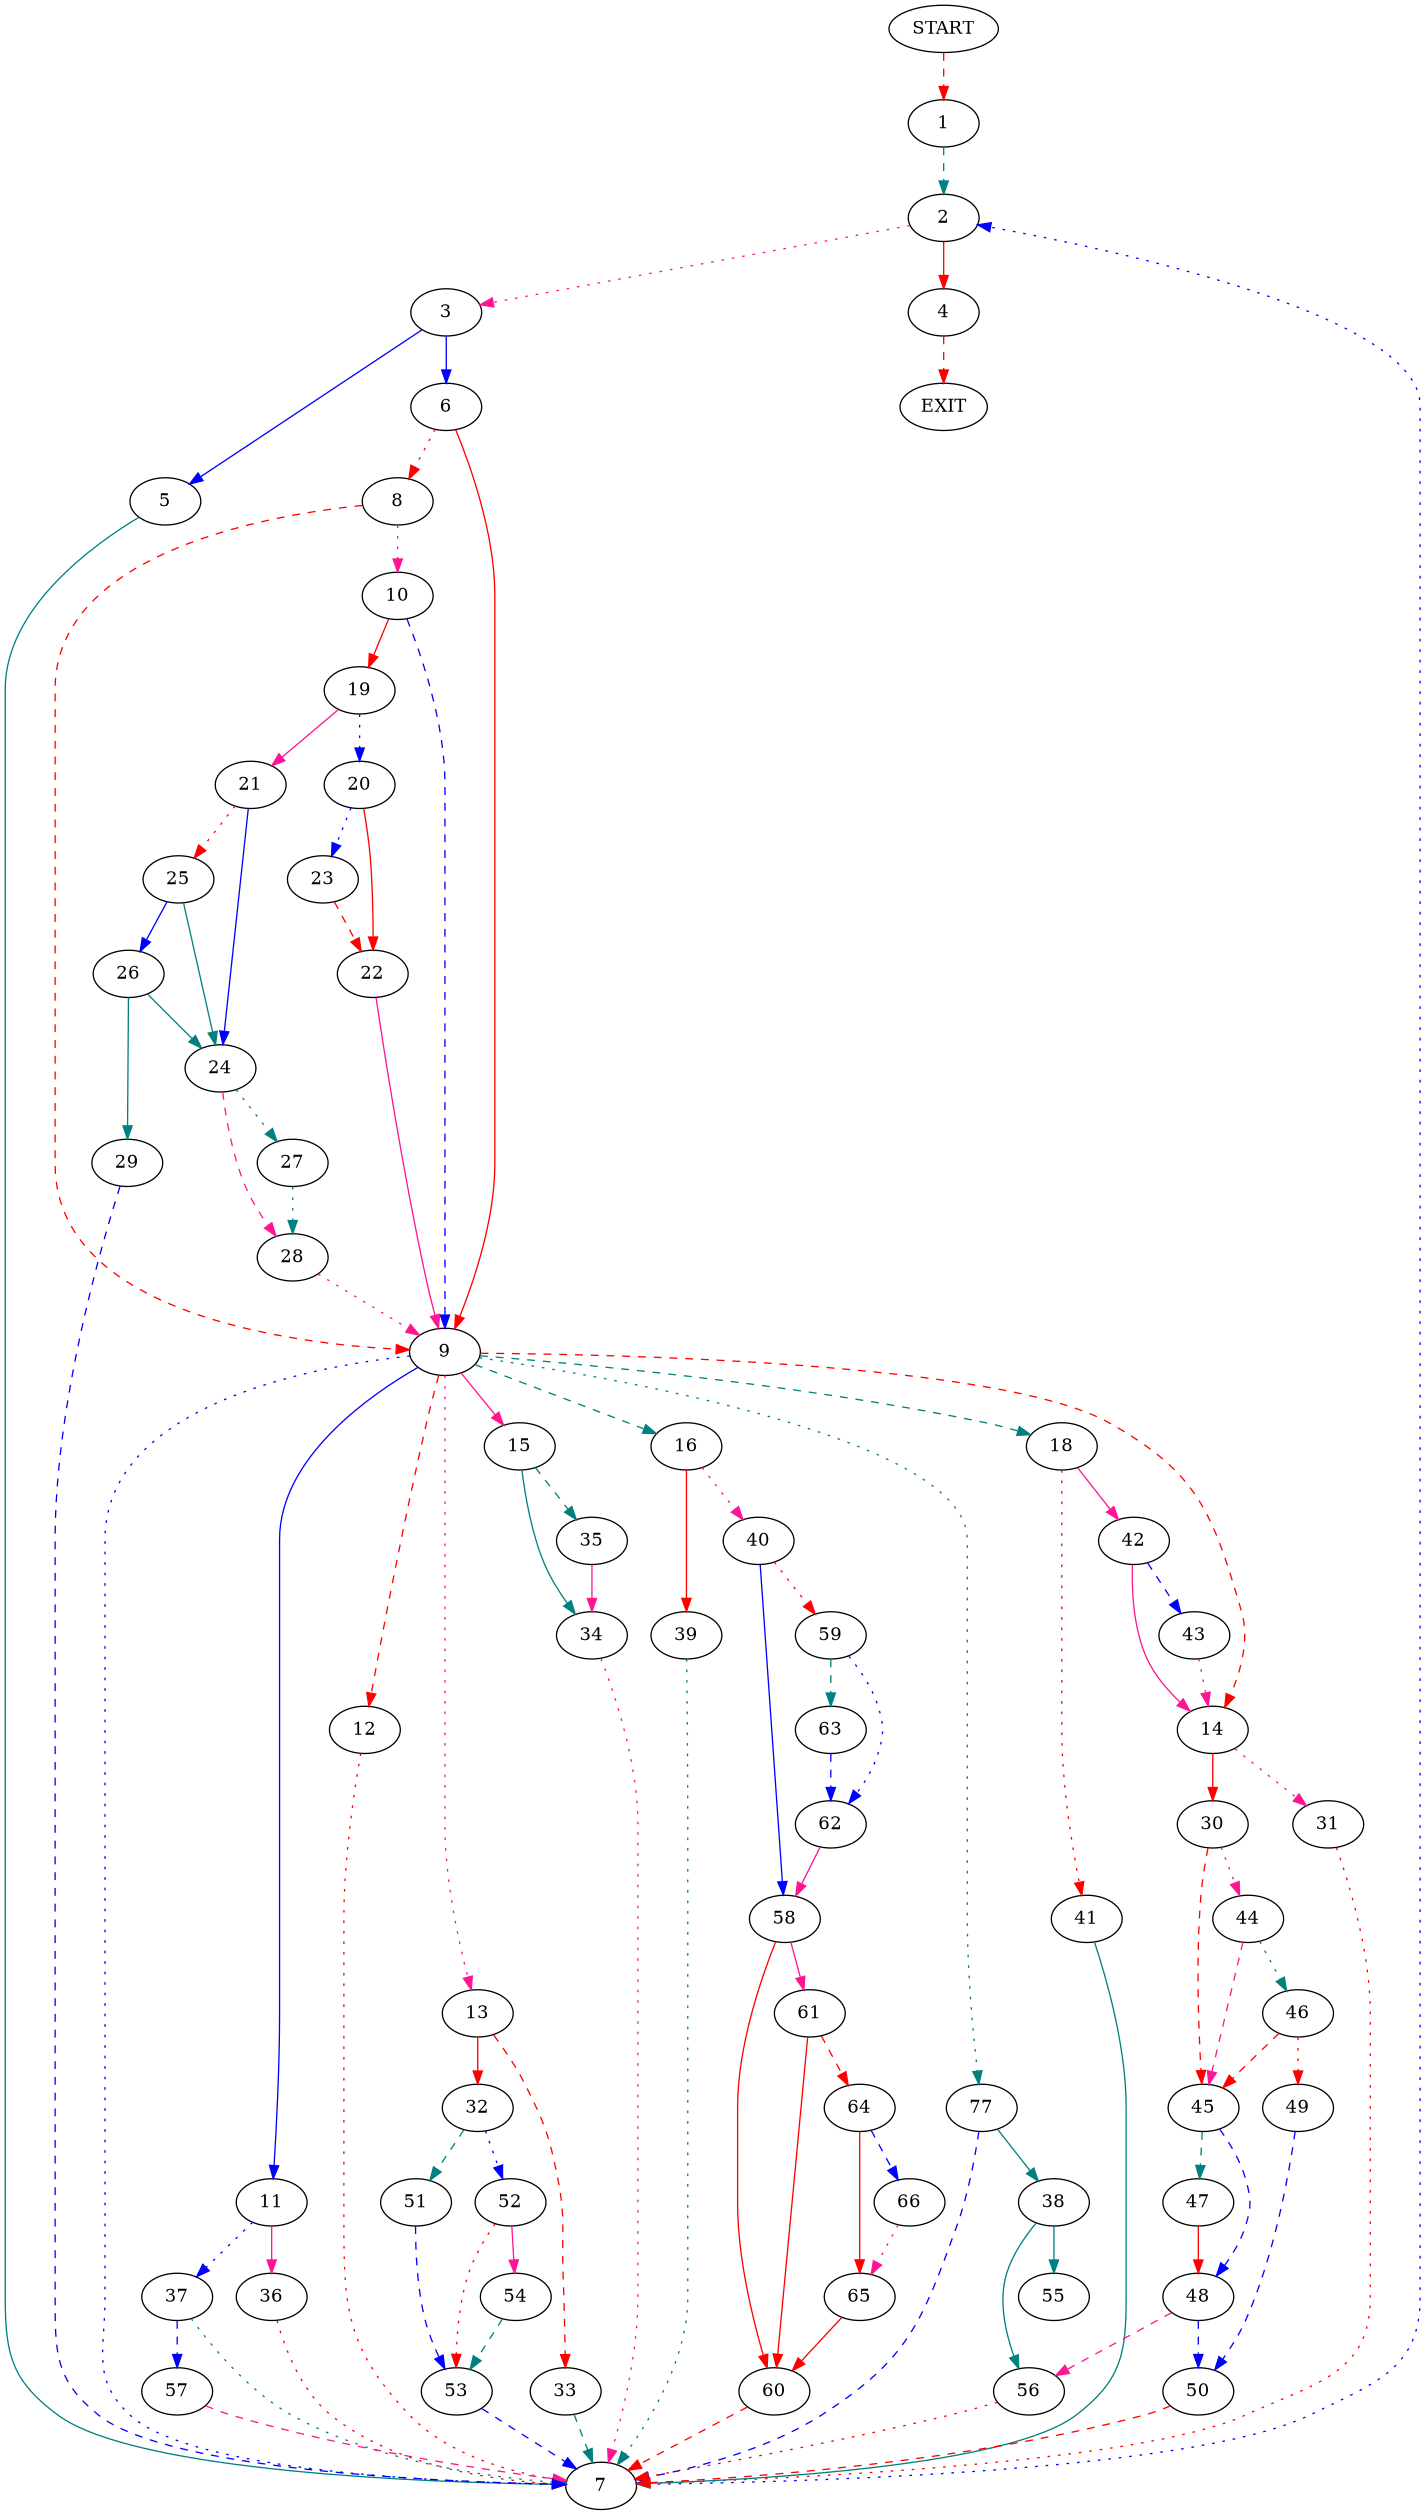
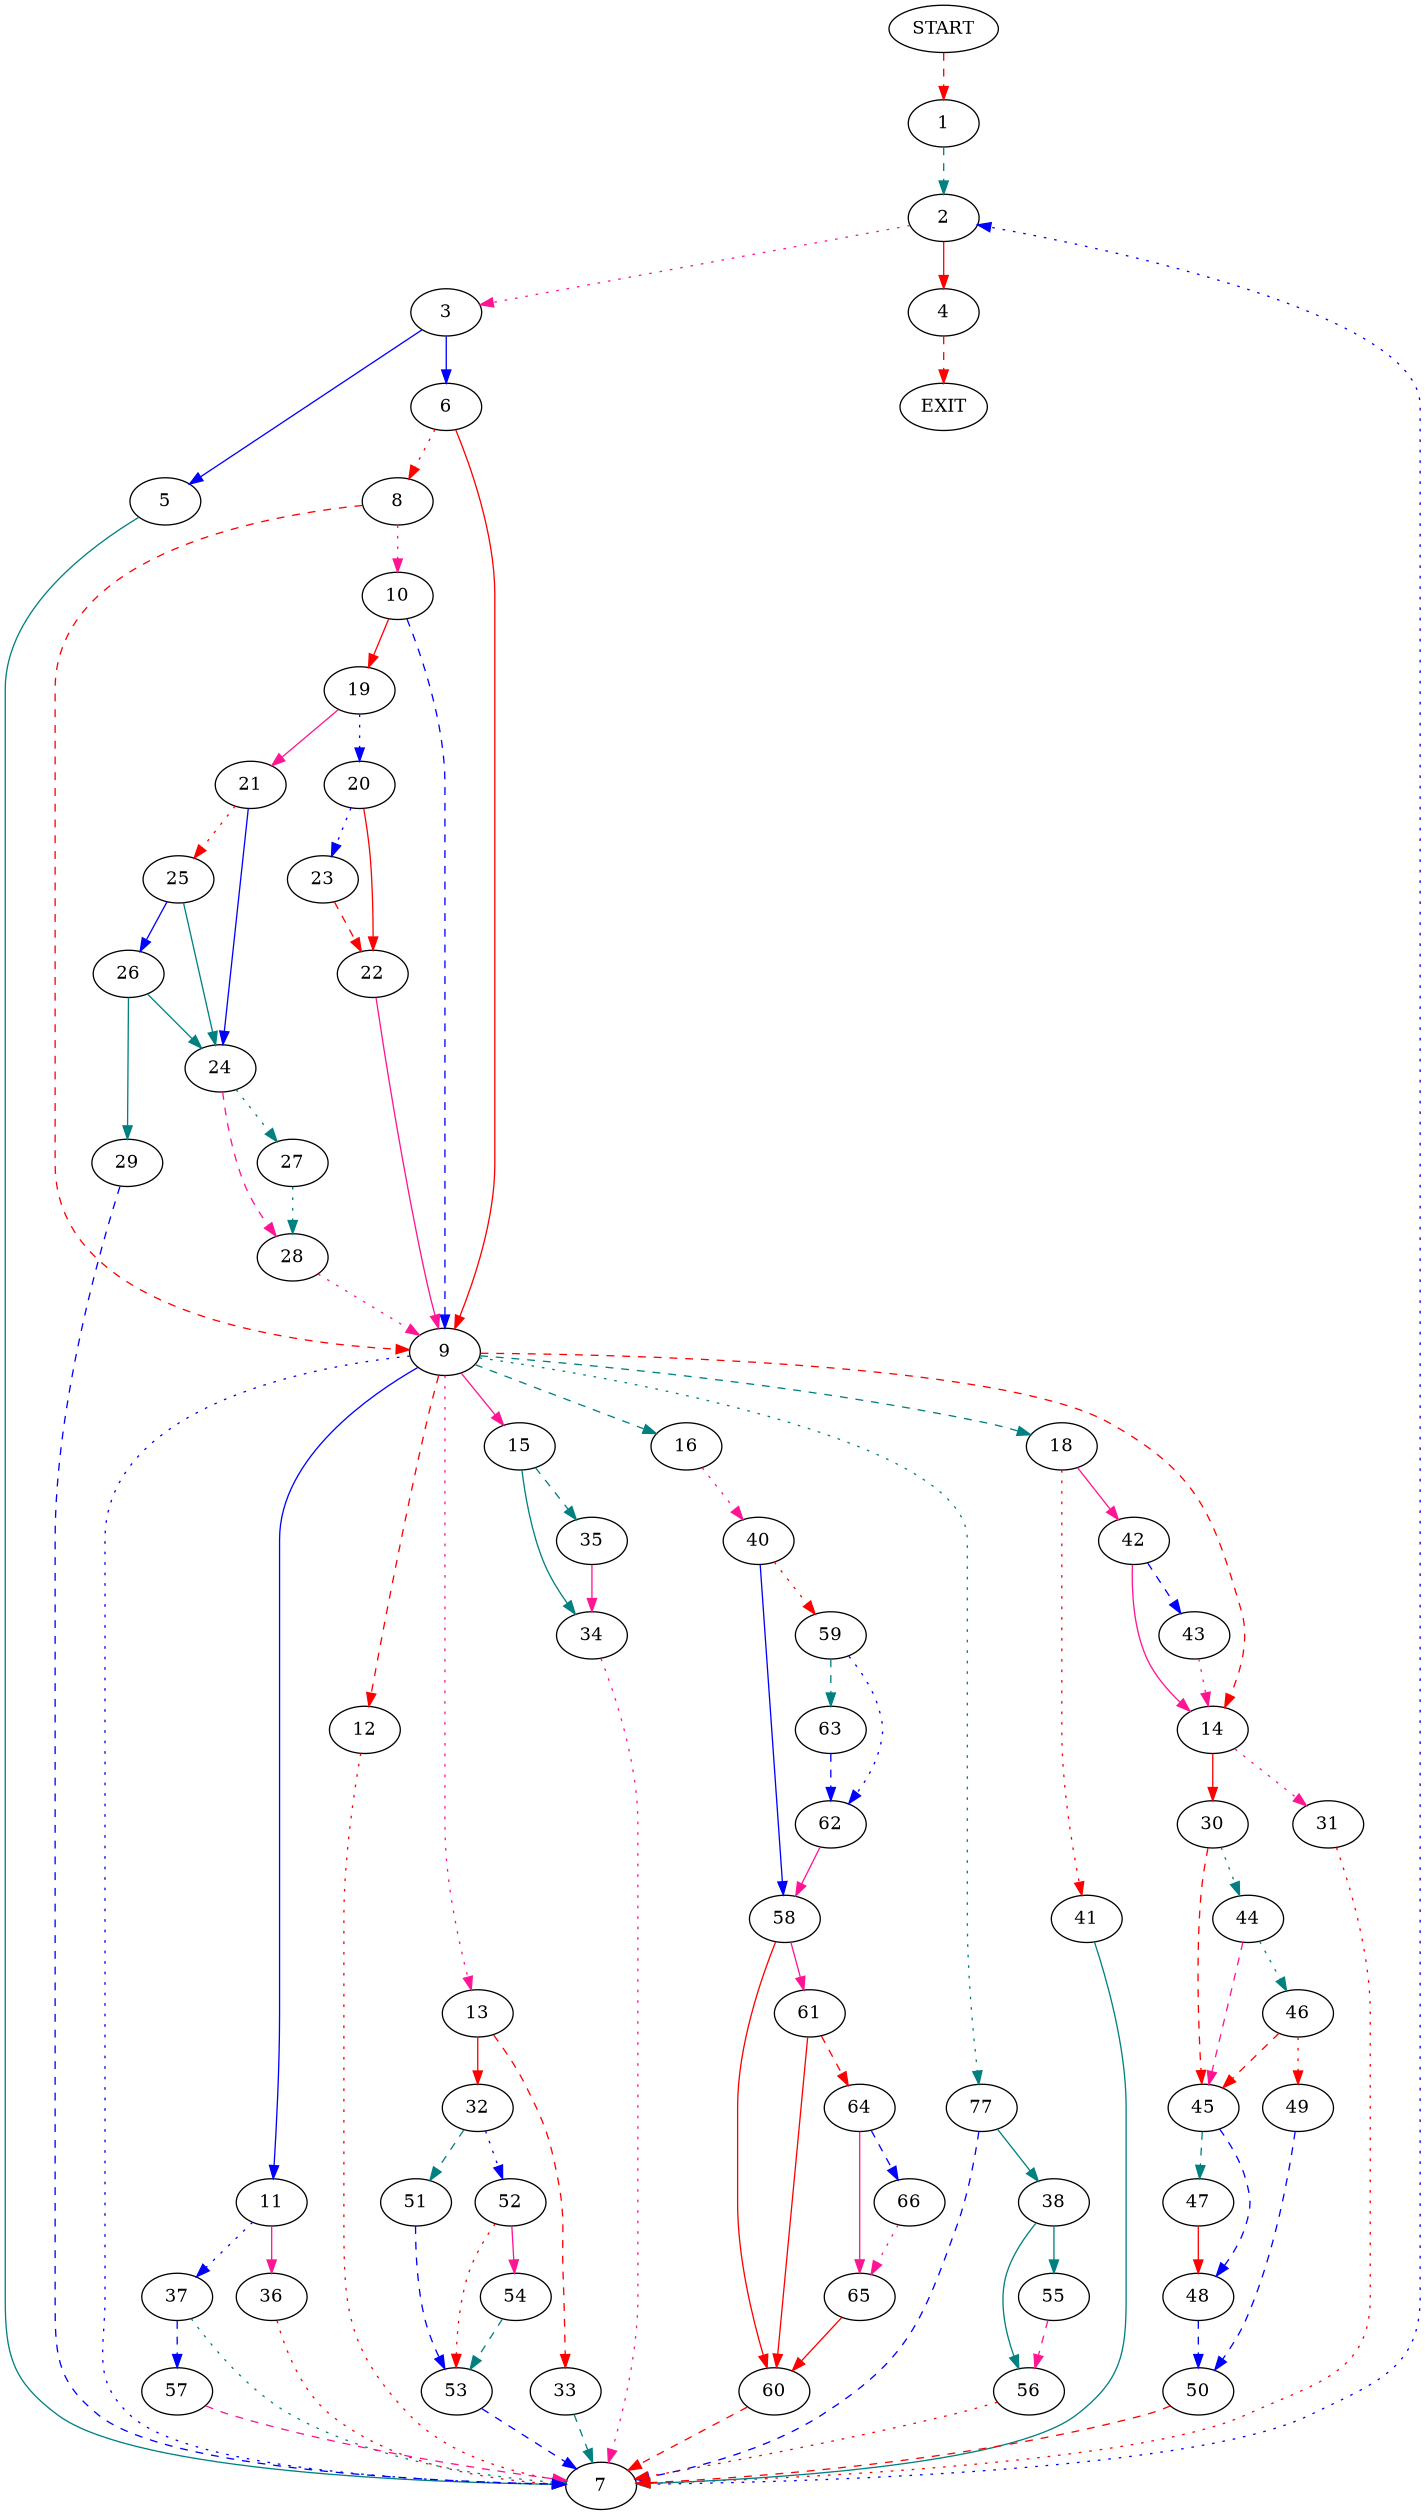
(686, 1635) -> none
(1228, 1865) -> (1228, 1865)
(860, 2196) -> (860, 2196)
(1114, 2344) -> (1043, 2338)
